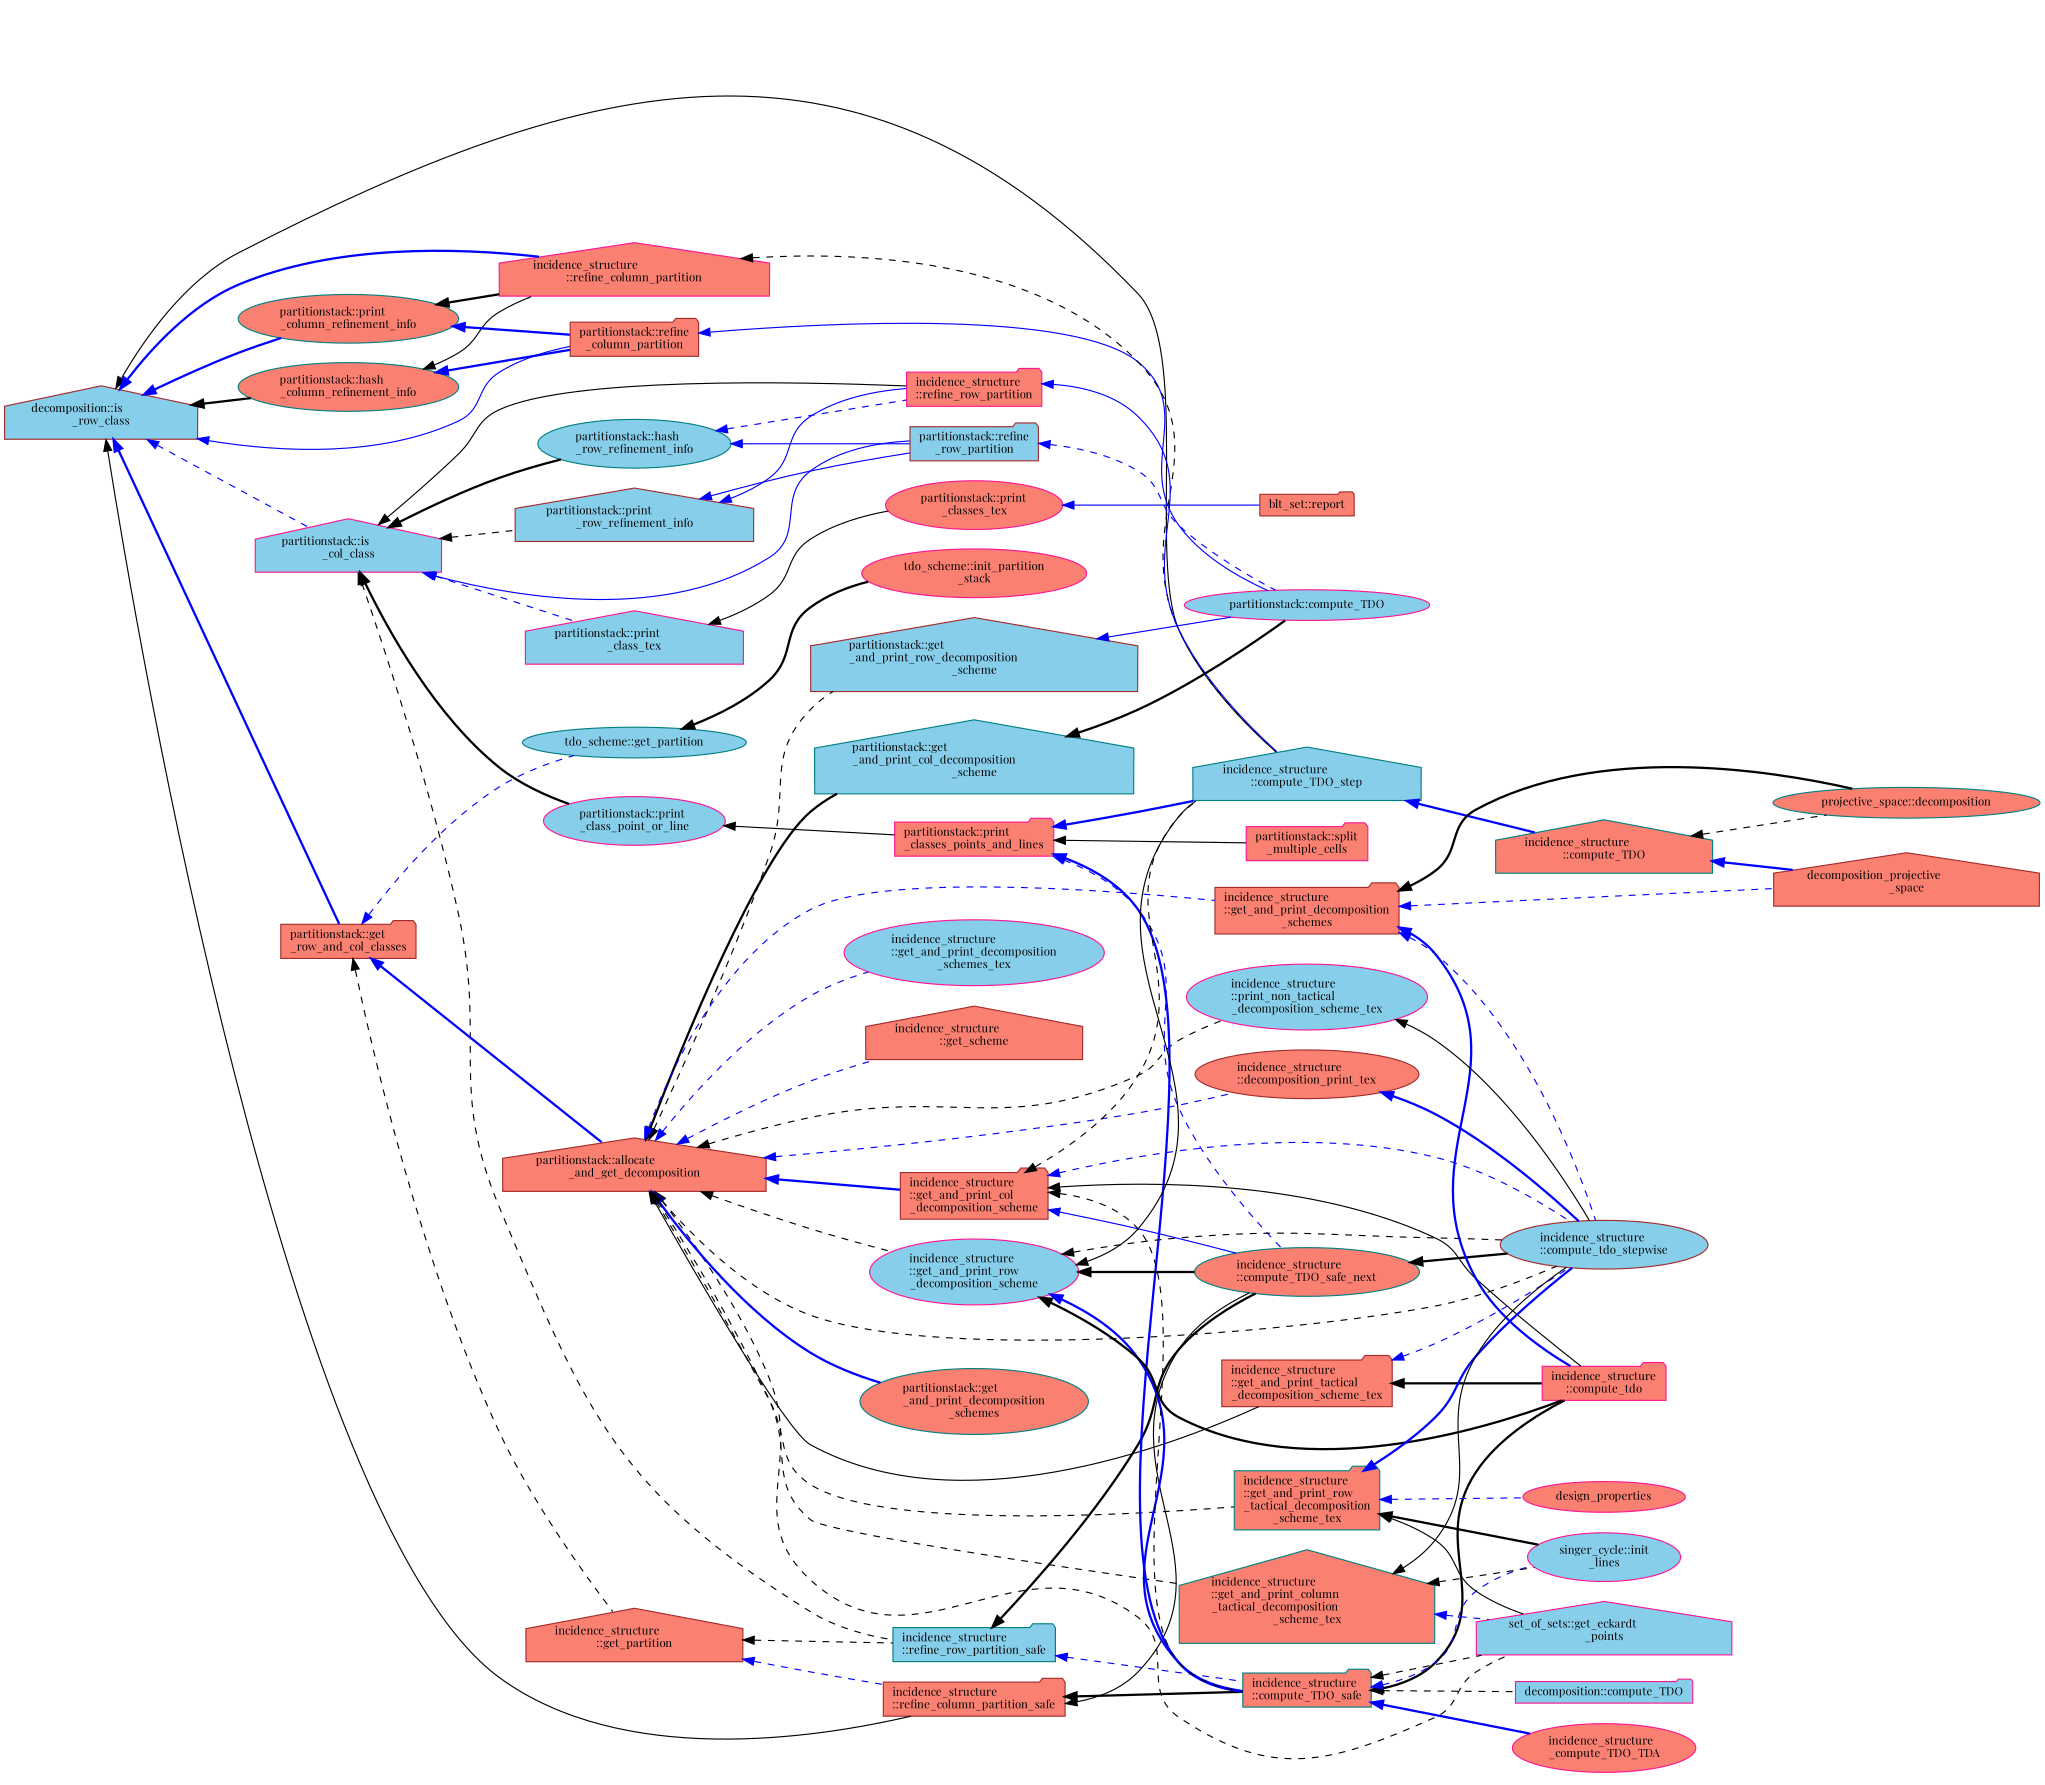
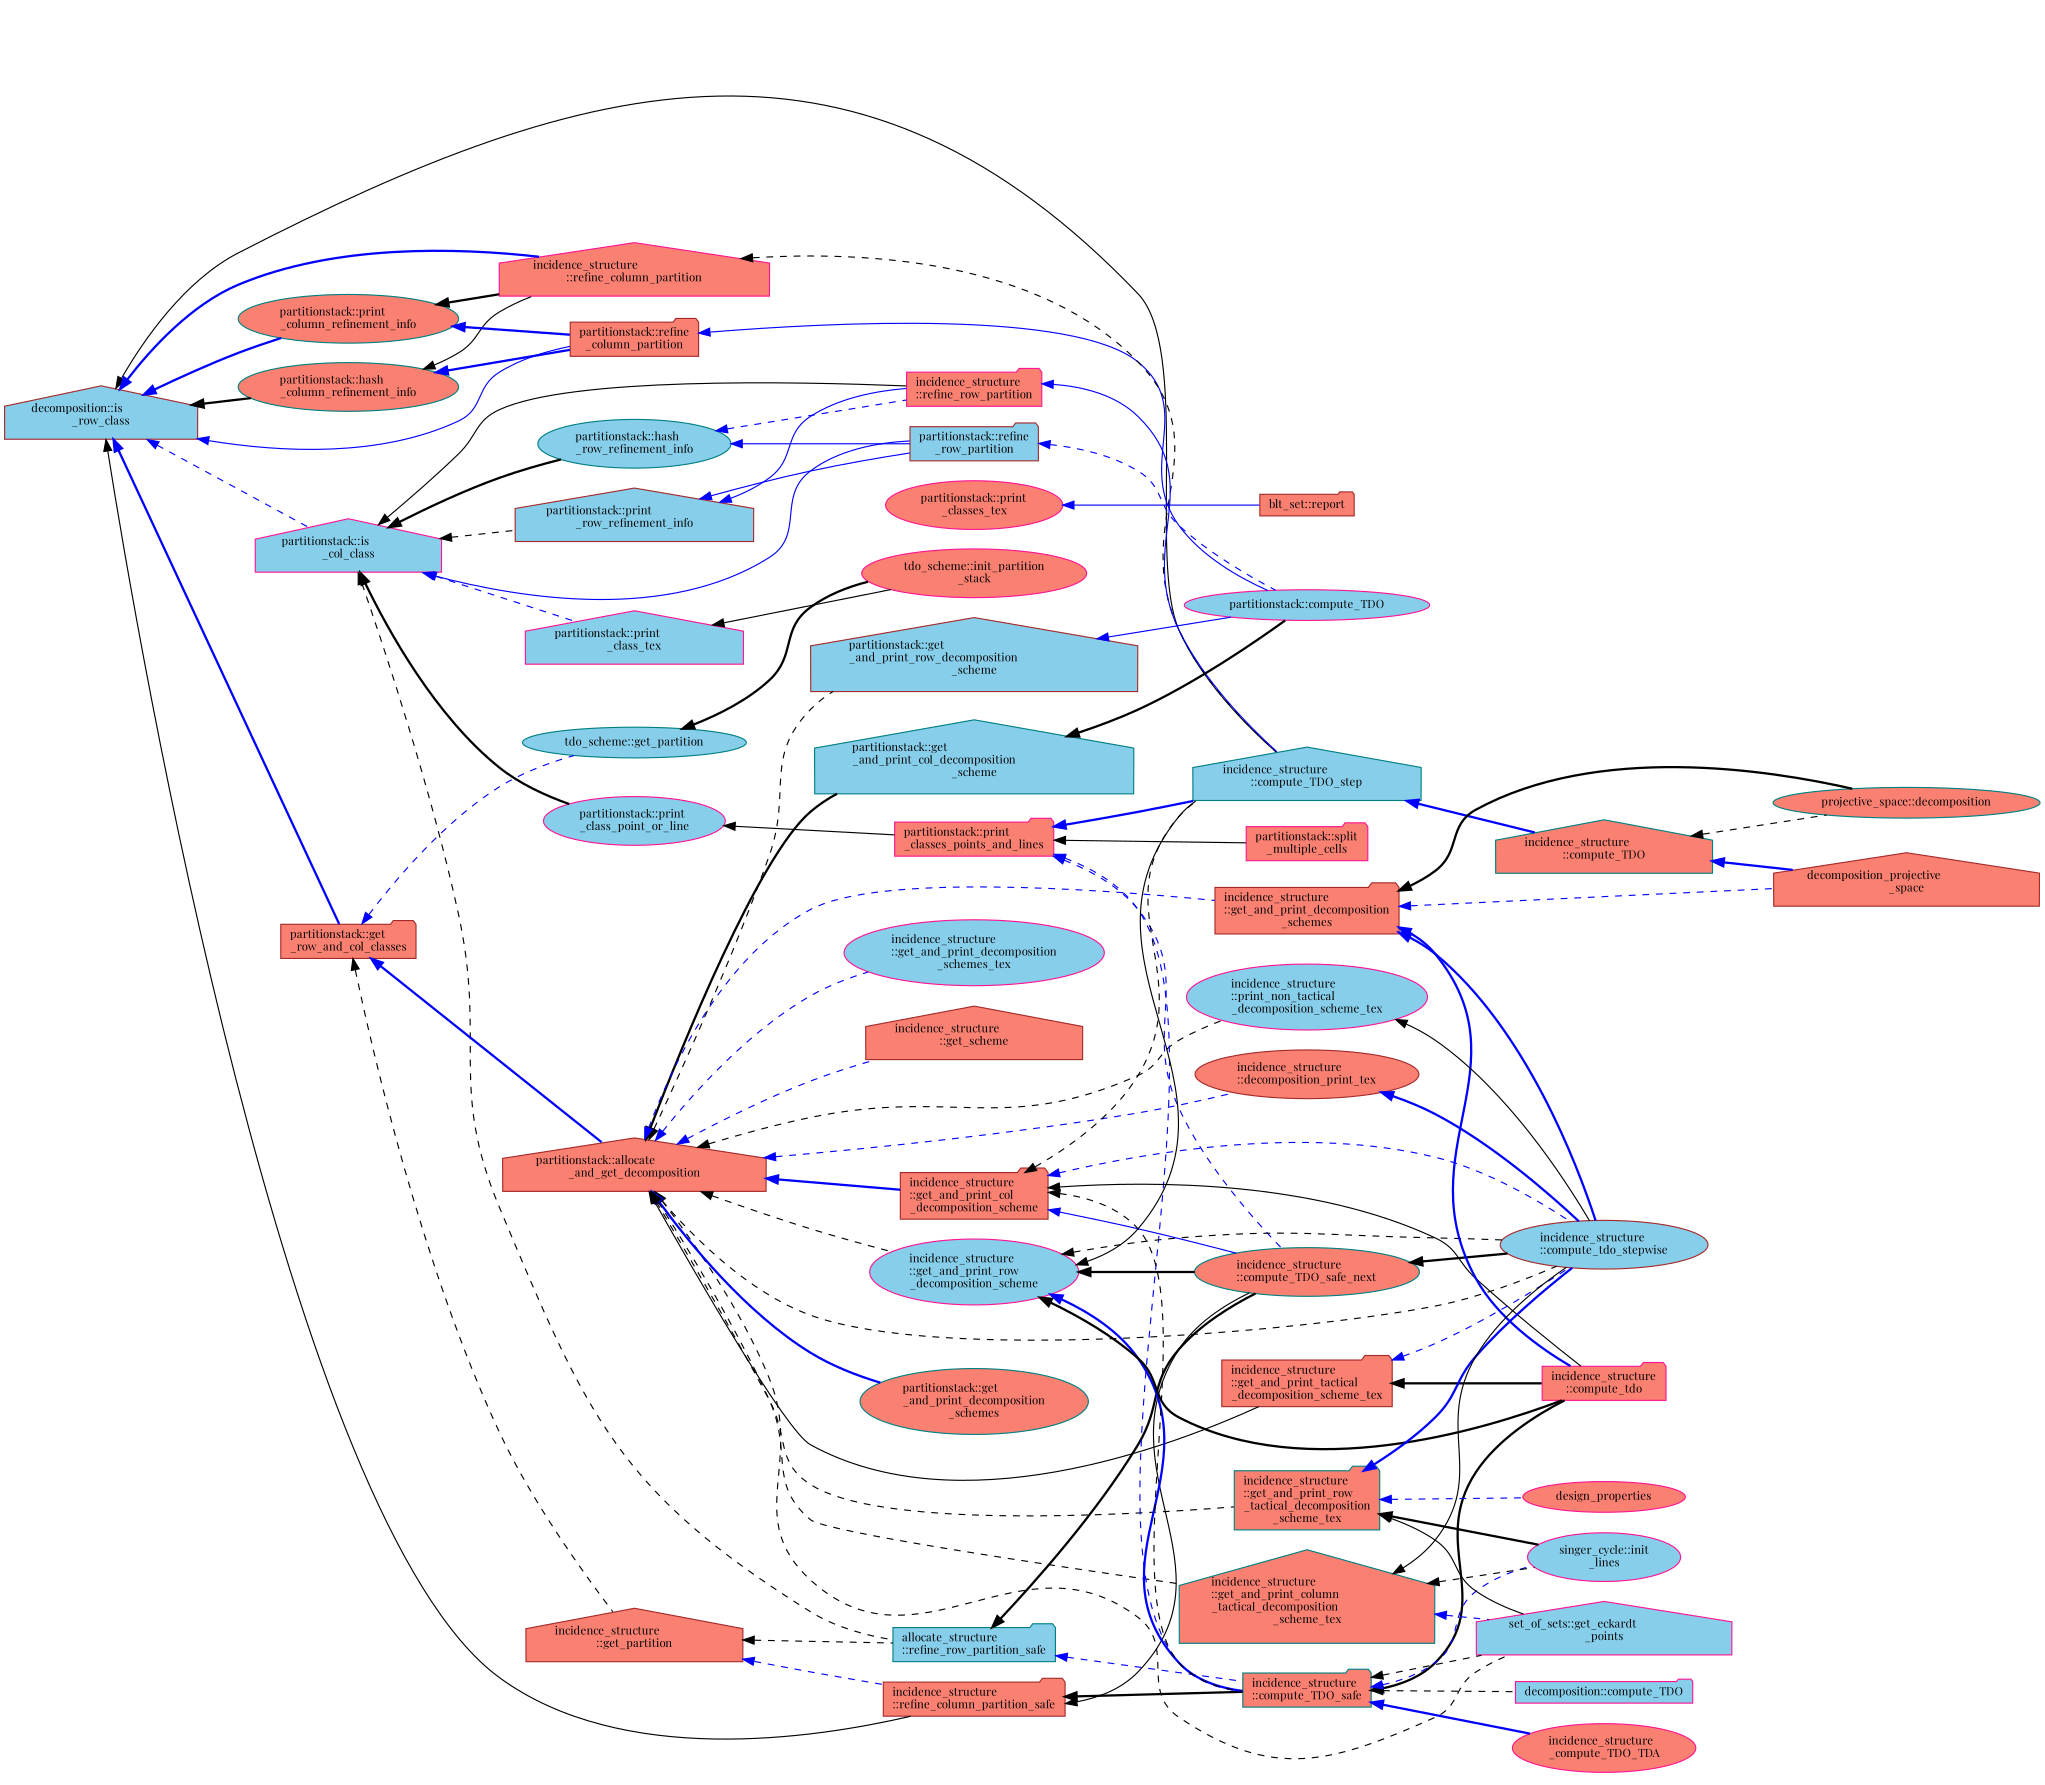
(795, 554) -> (799, 608)
(1525, 1063) -> (1525, 1063)
(1153, 1301) -> (1153, 1301)
(974, 1645) -> (974, 1645)
